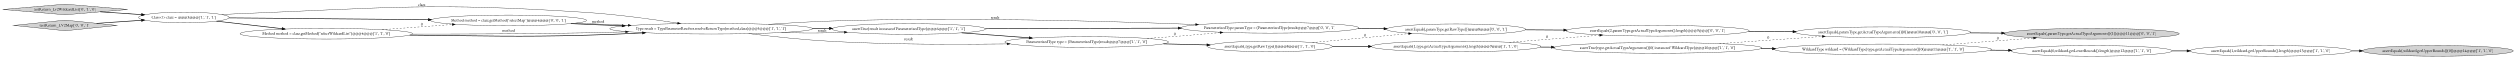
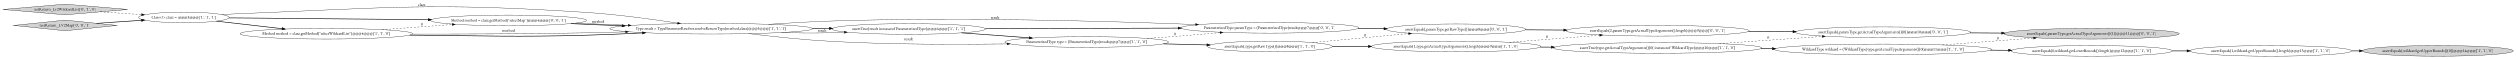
(121, 13) -> (121, 13)
